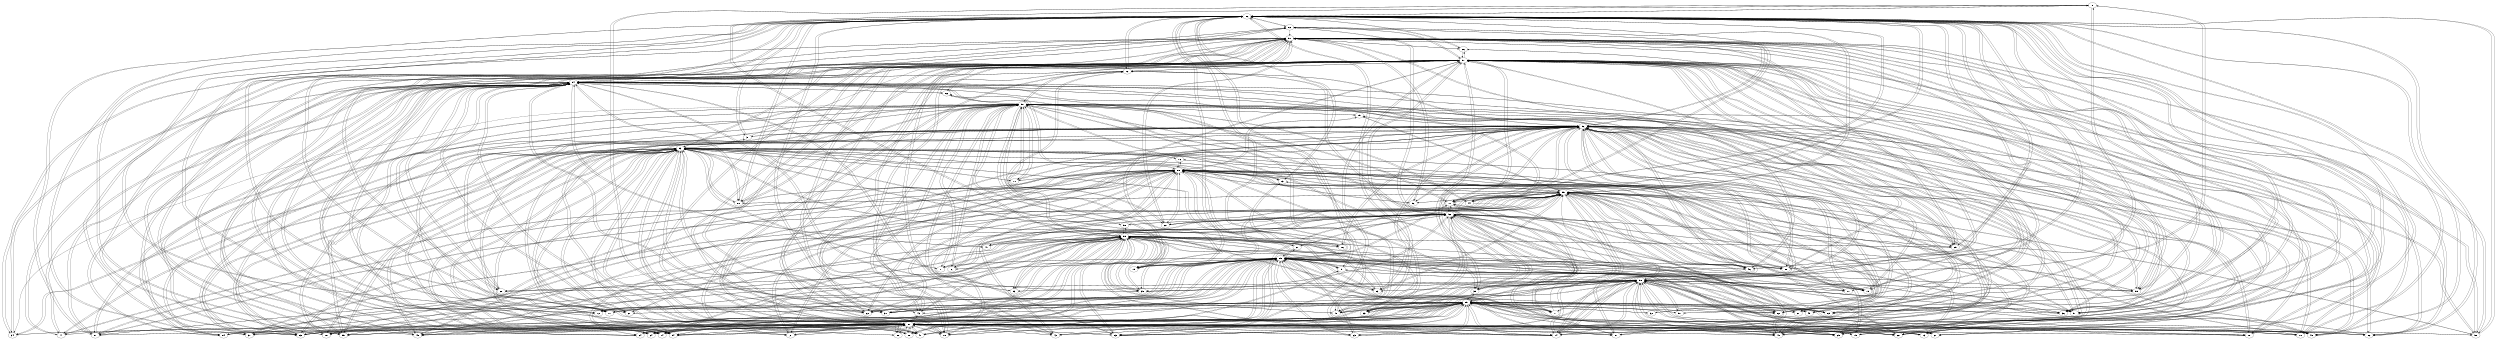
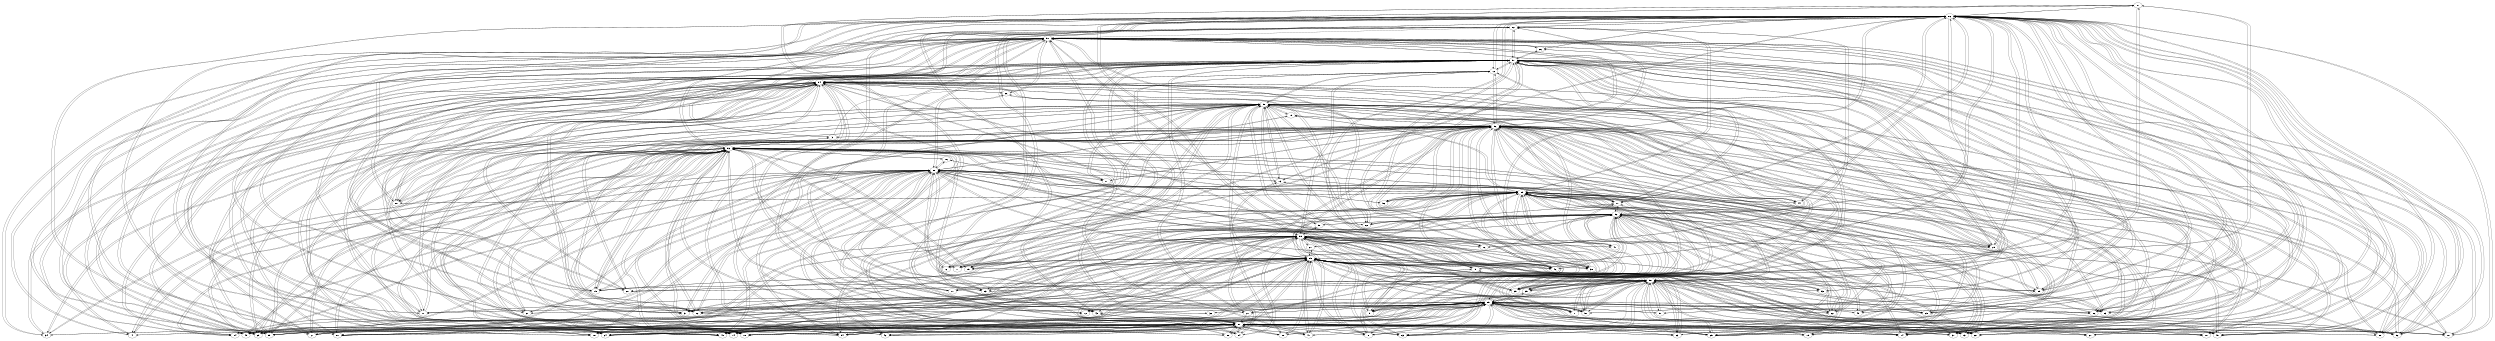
none -> (622, 126)
none -> (1101, 253)
(1586, 254) -> (1665, 265)
(1424, 326) -> (1244, 318)
(1687, 327) -> (1449, 332)
